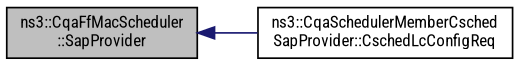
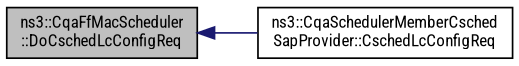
(102, 33) -> (102, 33)
